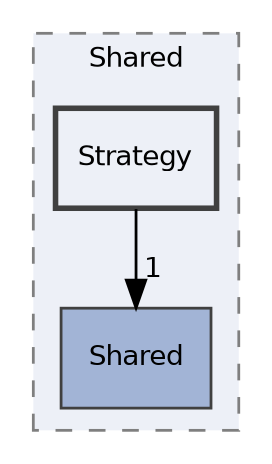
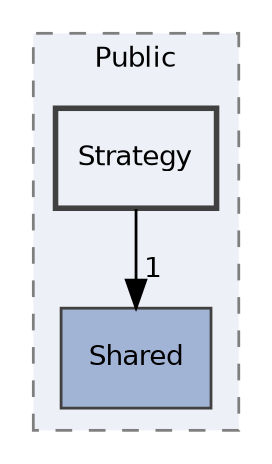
(136, 60) -> (136, 60)
